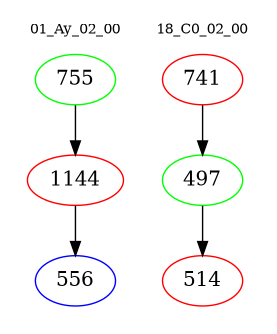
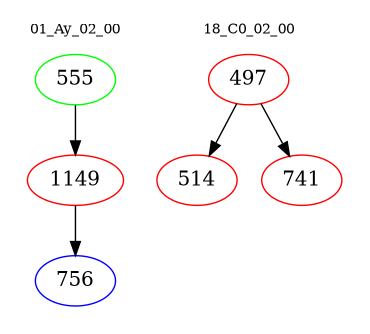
(75, 80) -> (75, 80)
(203, 123) -> (272, 124)
(75, 180) -> (75, 180)
(203, 180) -> (249, 80)
(75, 281) -> (75, 281)
